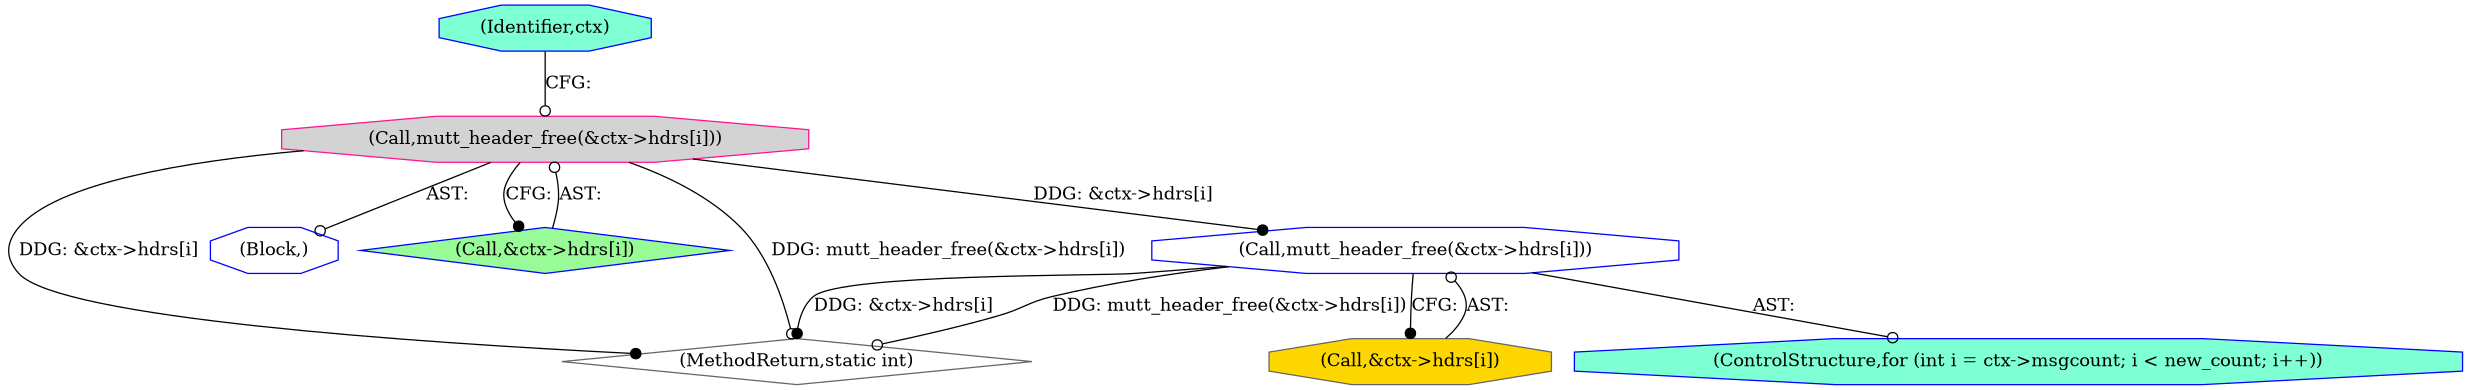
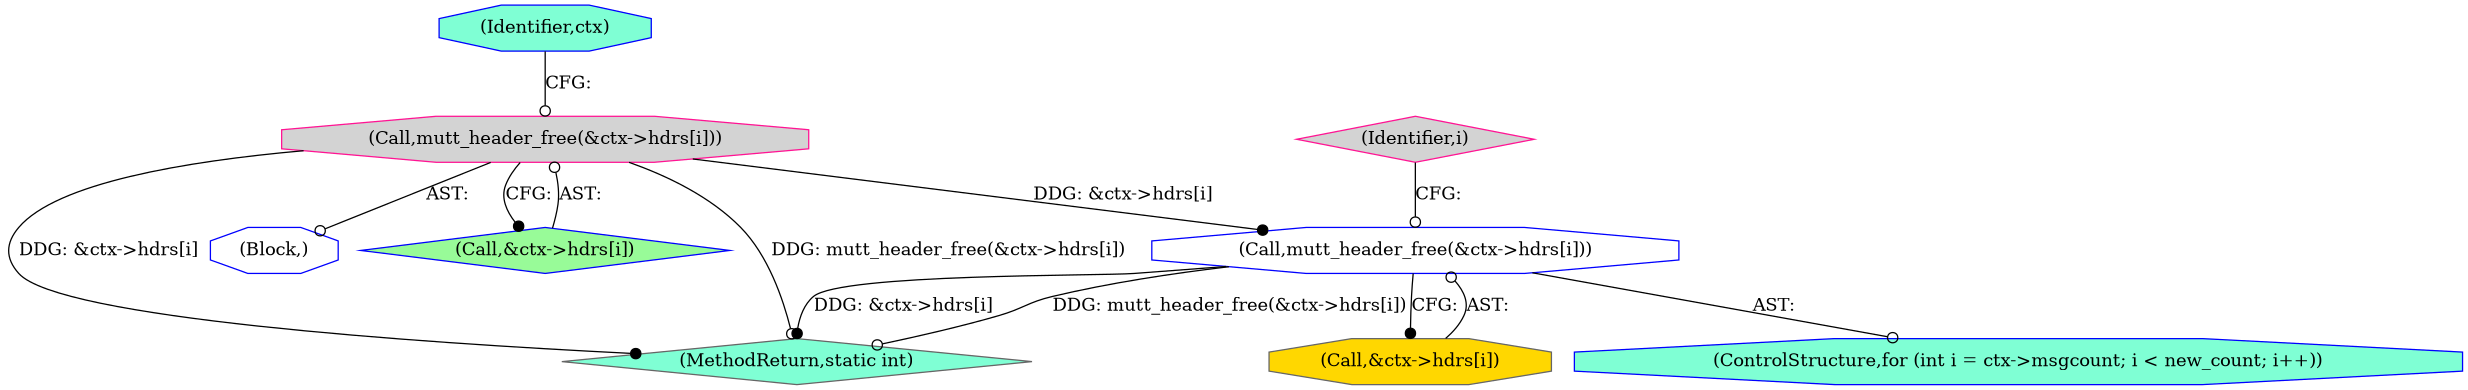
none -> (1415, 139)
(797, 362) -> (797, 362)
